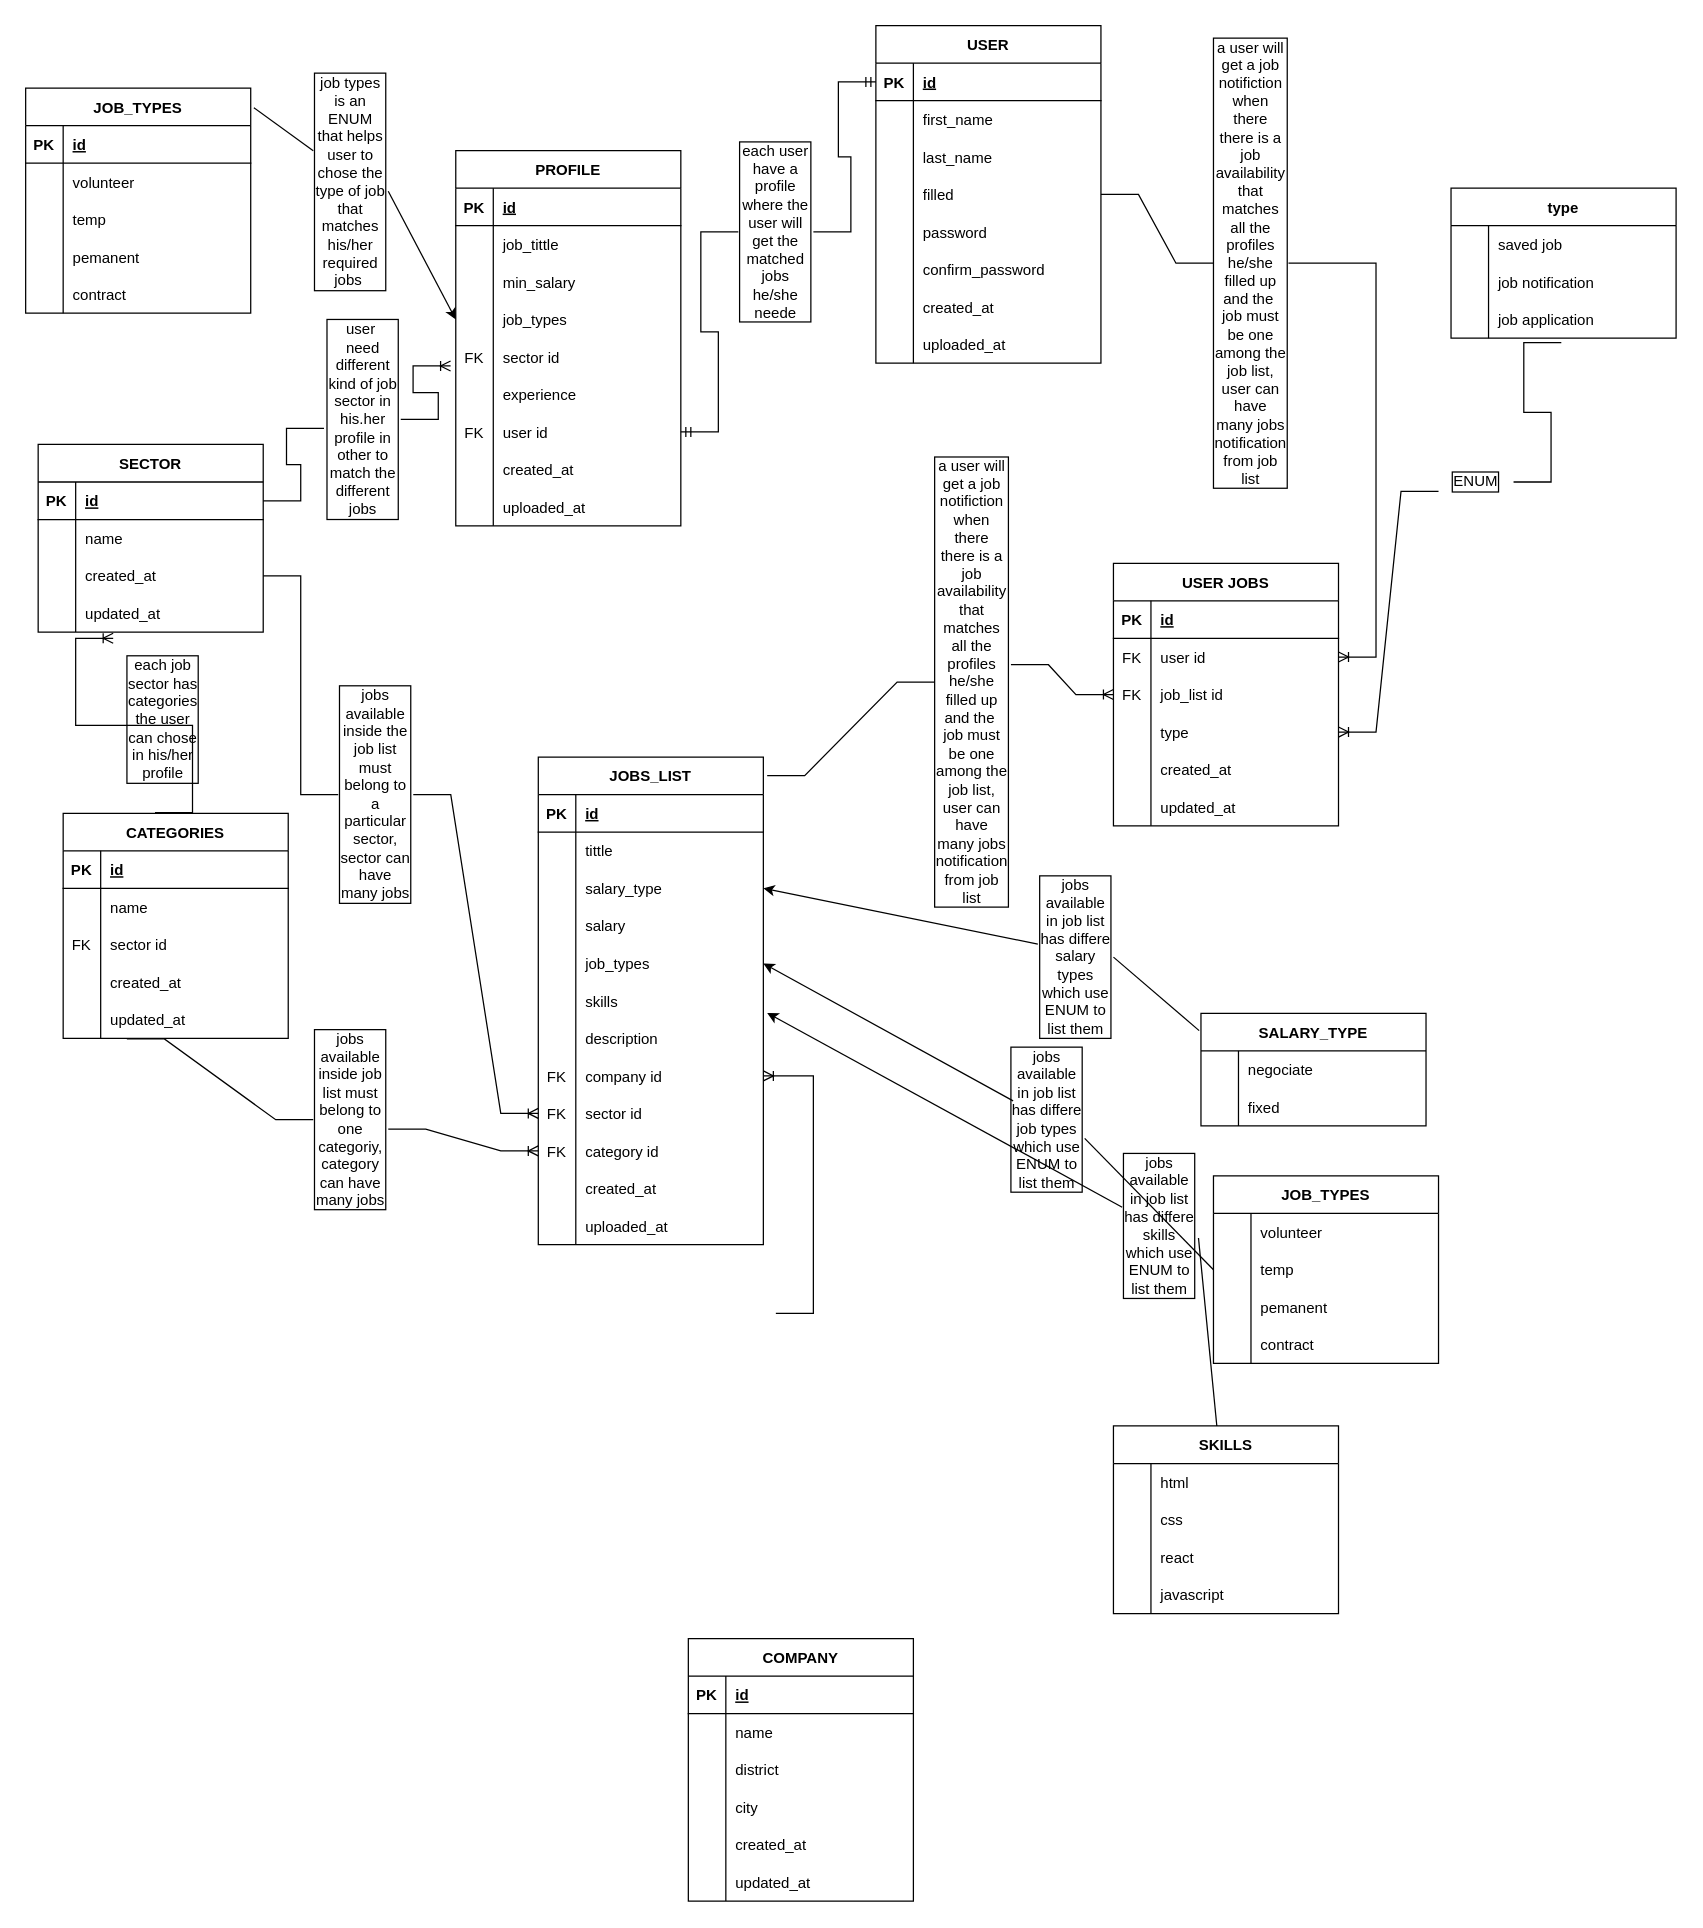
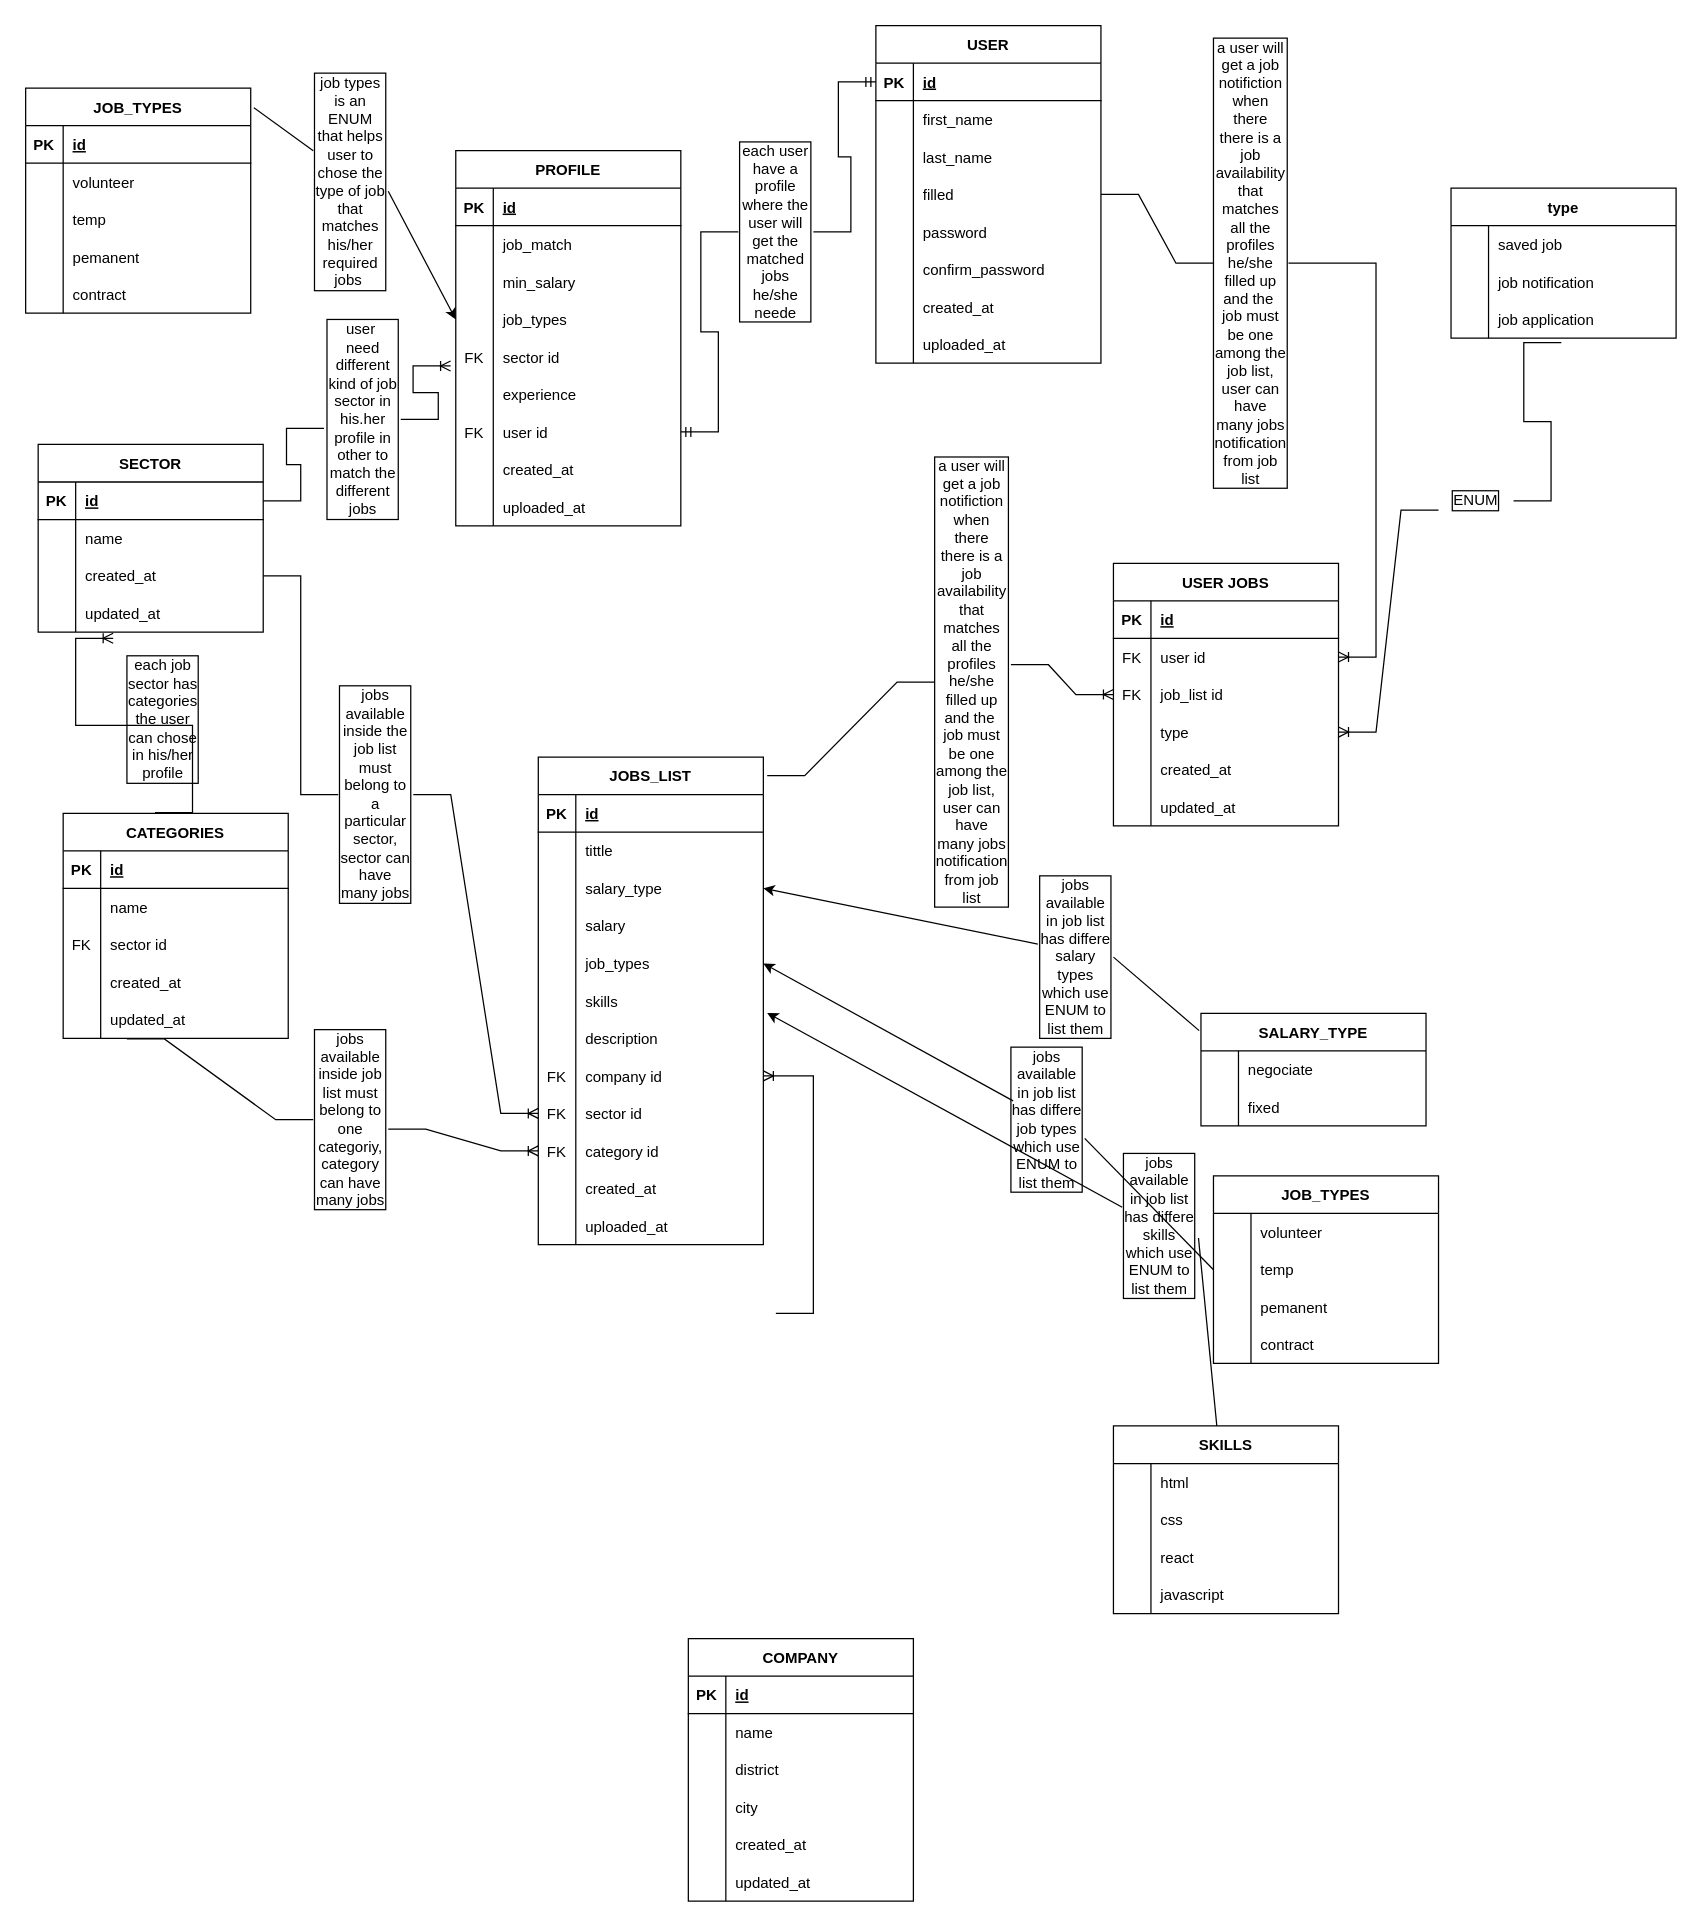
(541, 245) -> (540, 245)
(1476, 482) -> (1476, 501)
